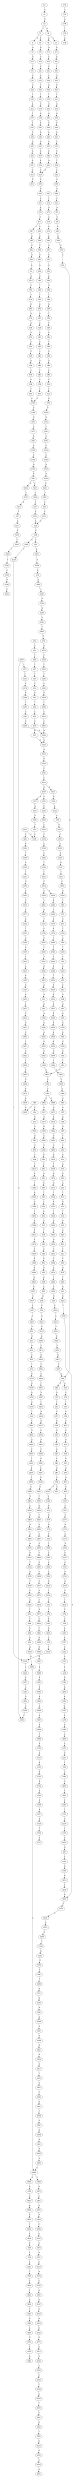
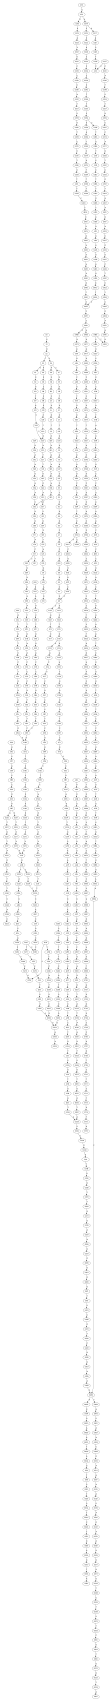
(40, 104) -> (43, 436)
(31, 241) -> none
(49, 271) -> none
(33, 407) -> (26, 737)
none -> (43, 530)
(44, 655) -> (42, 963)
(44, 768) -> none
(53, 971) -> none
none -> (86, 1084)
(55, 1316) -> (73, 539)
(57, 1420) -> (55, 643)
(53, 1487) -> (44, 718)
